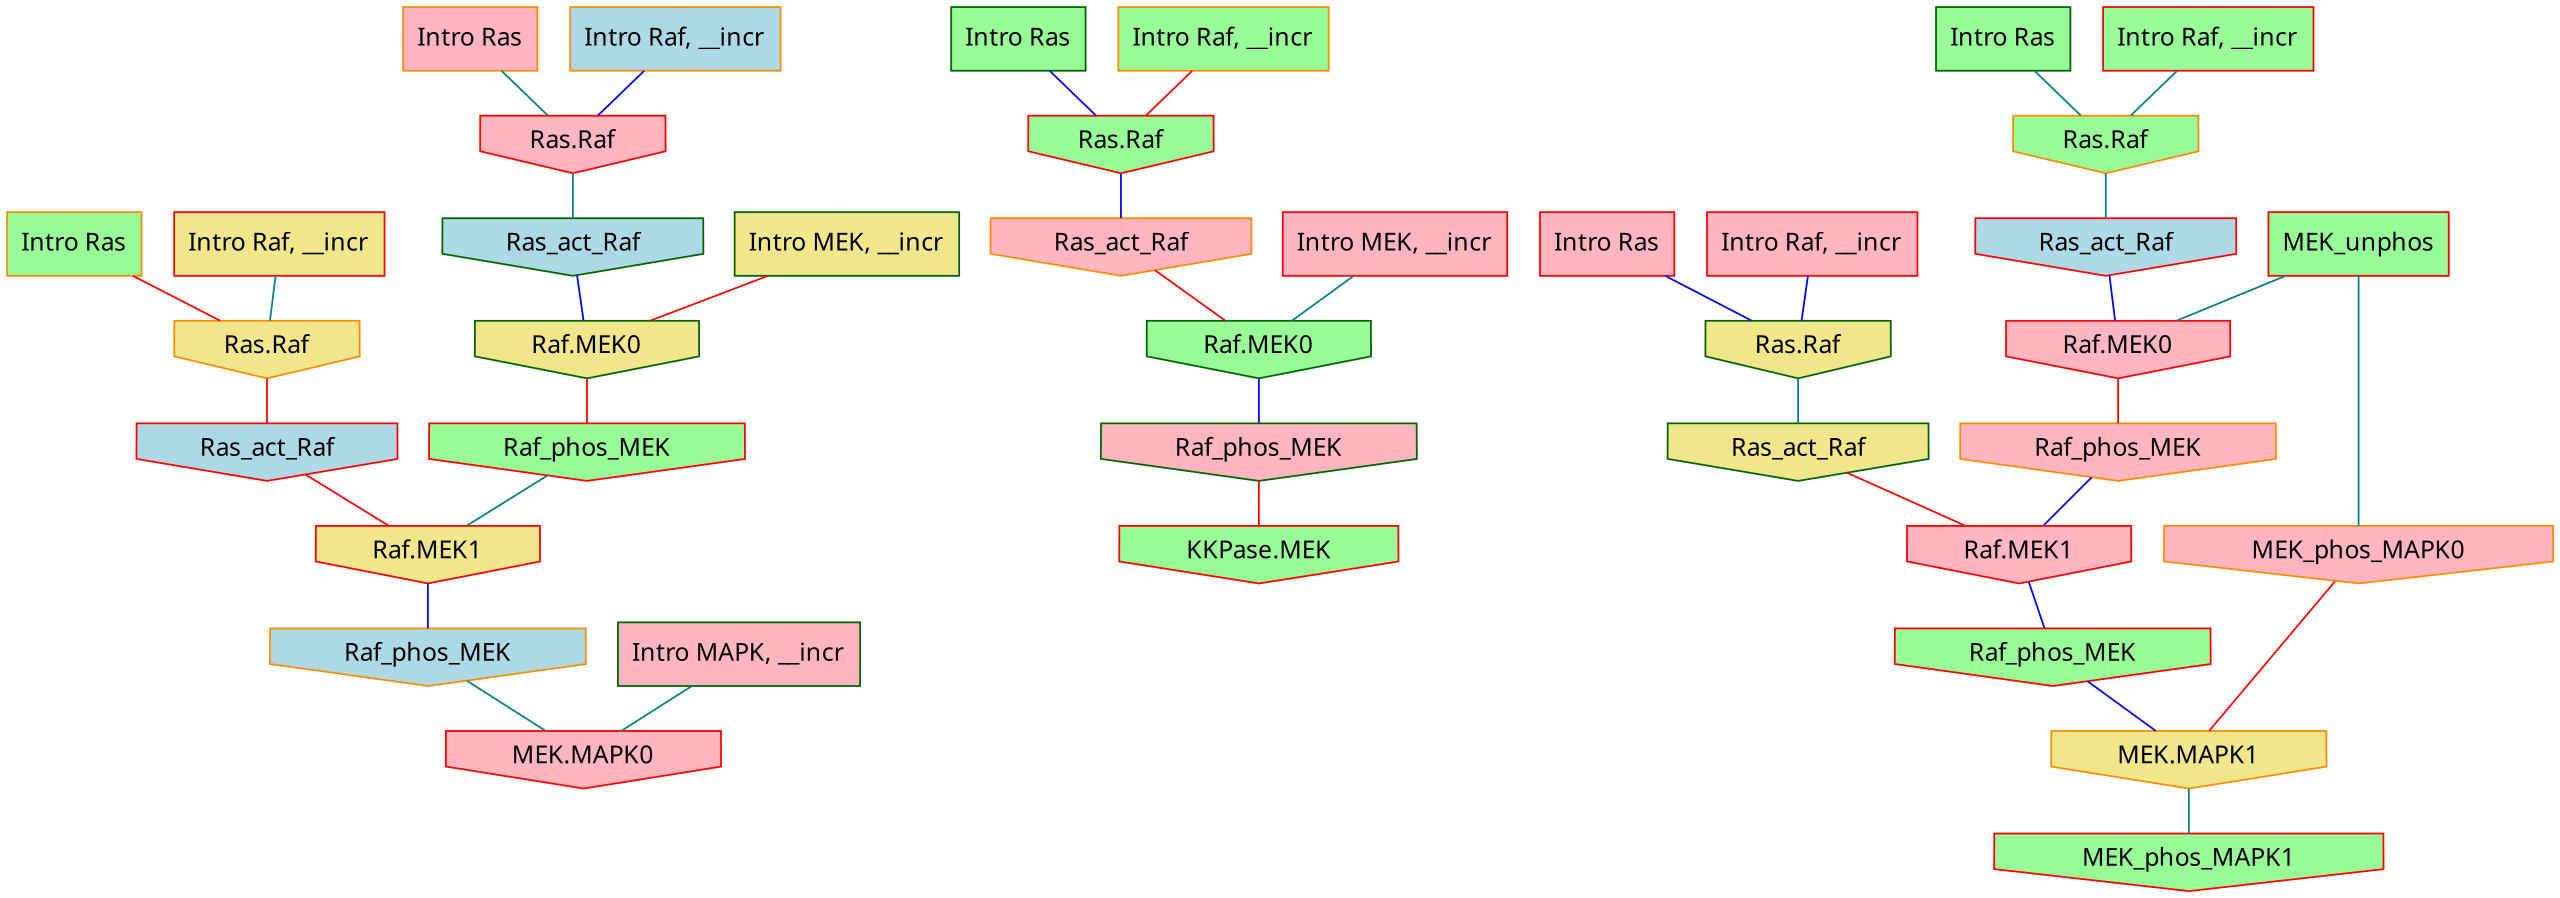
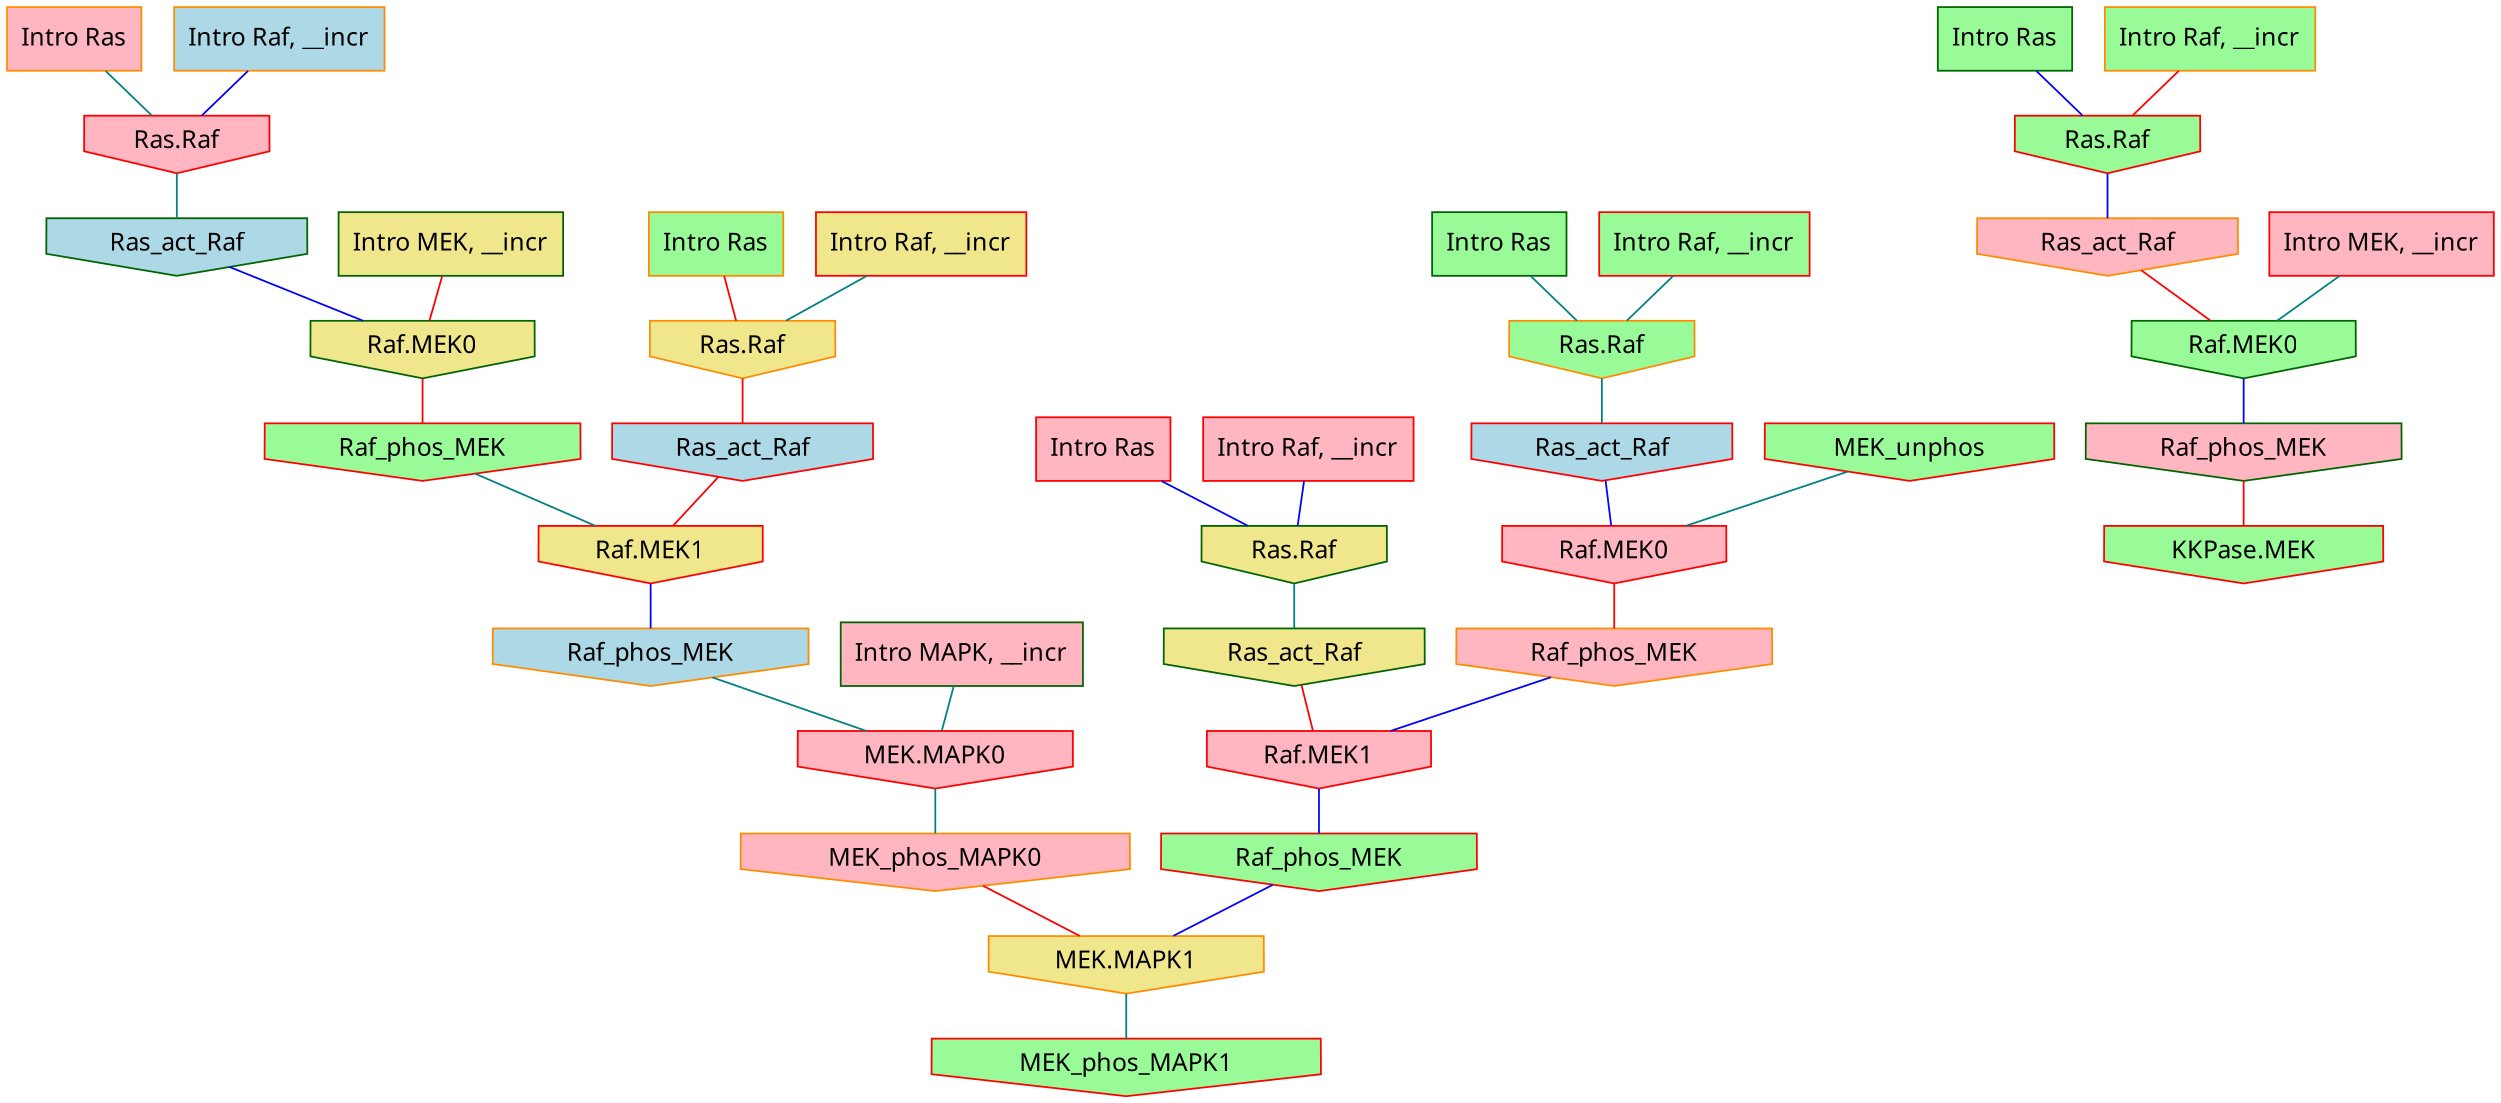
(2359, 244) -> (1910, 449)
(2359, 401) -> (935, 811)
